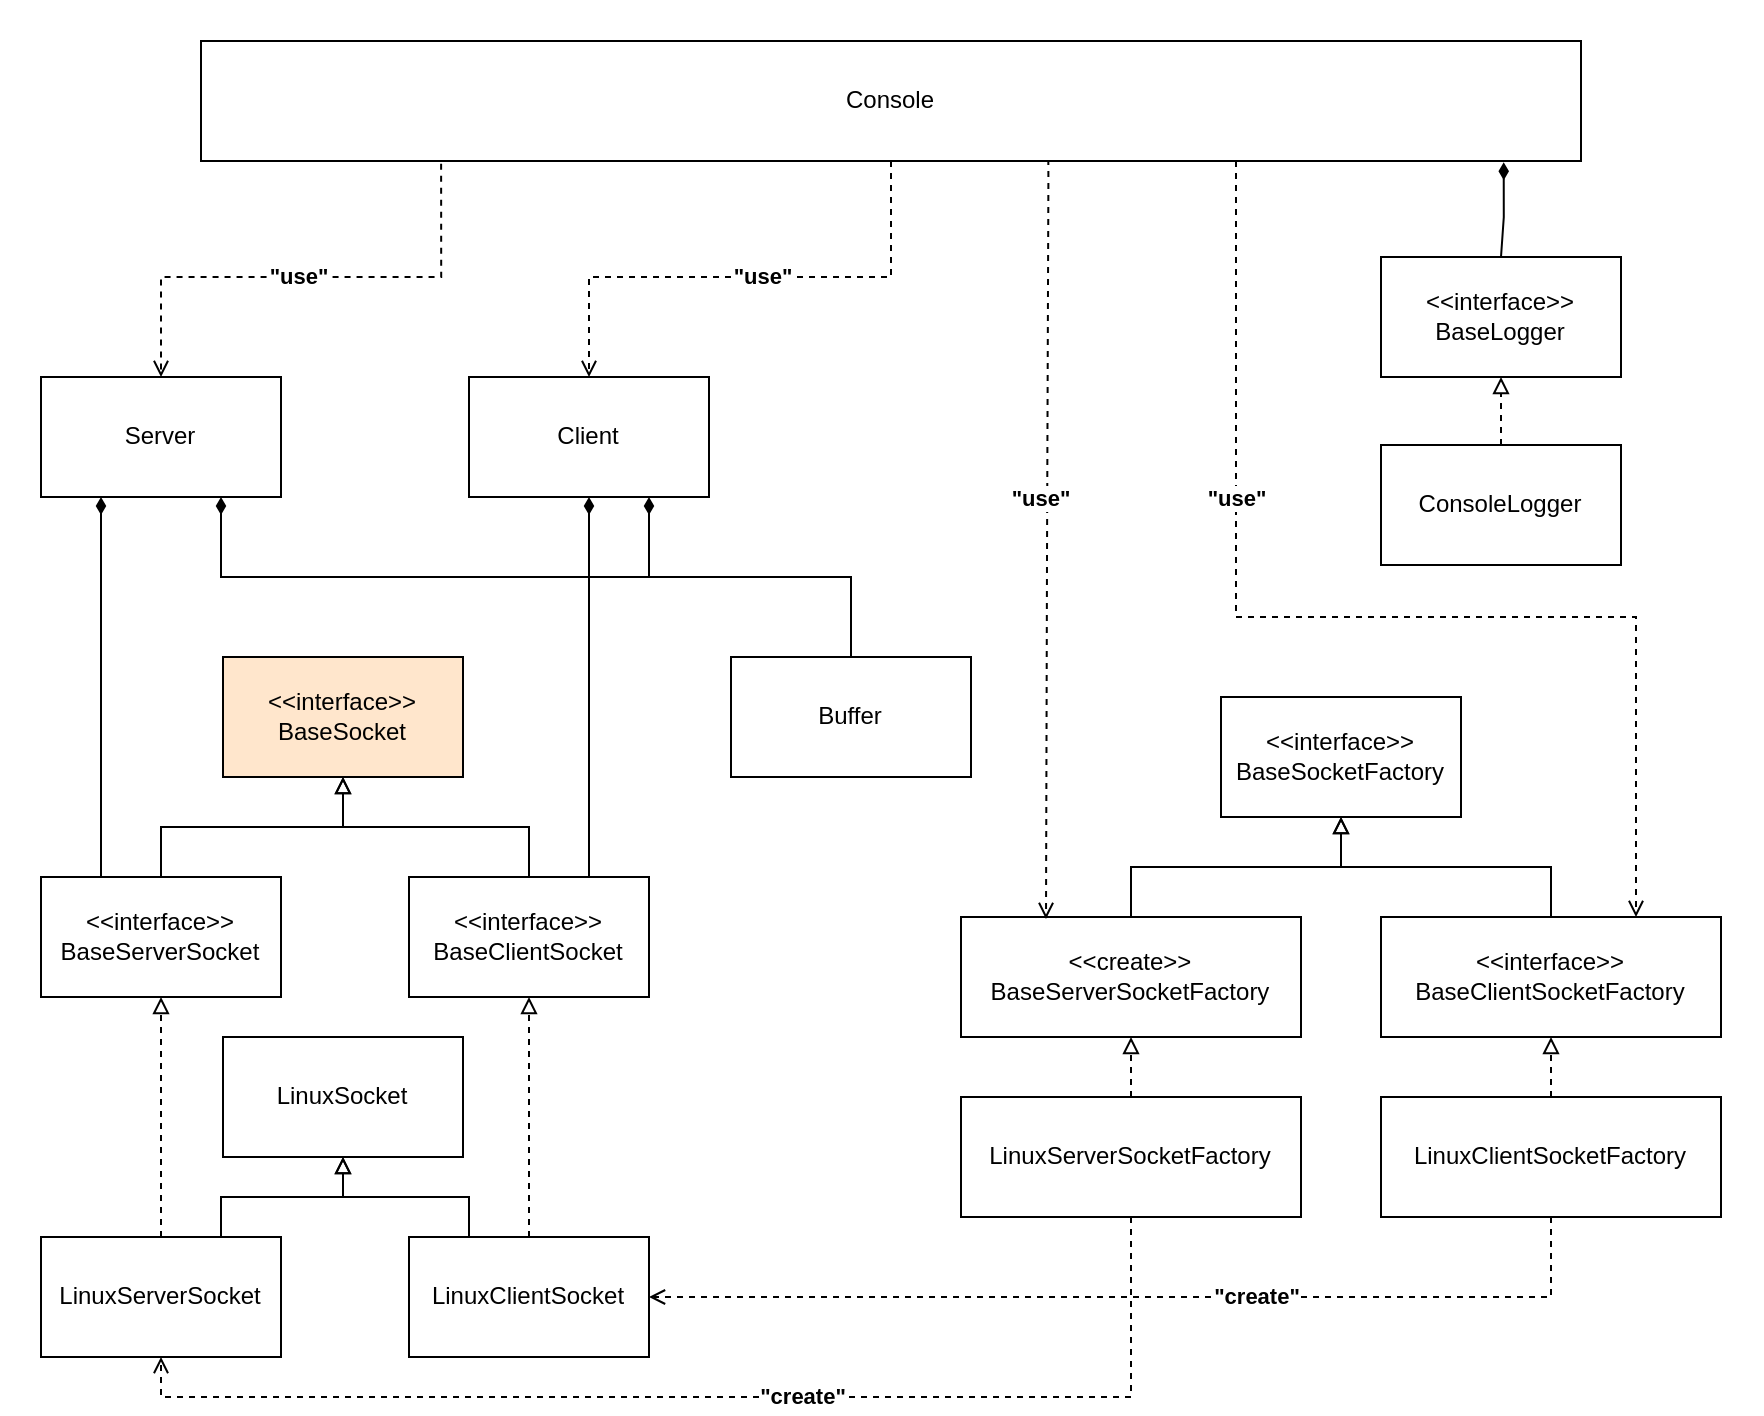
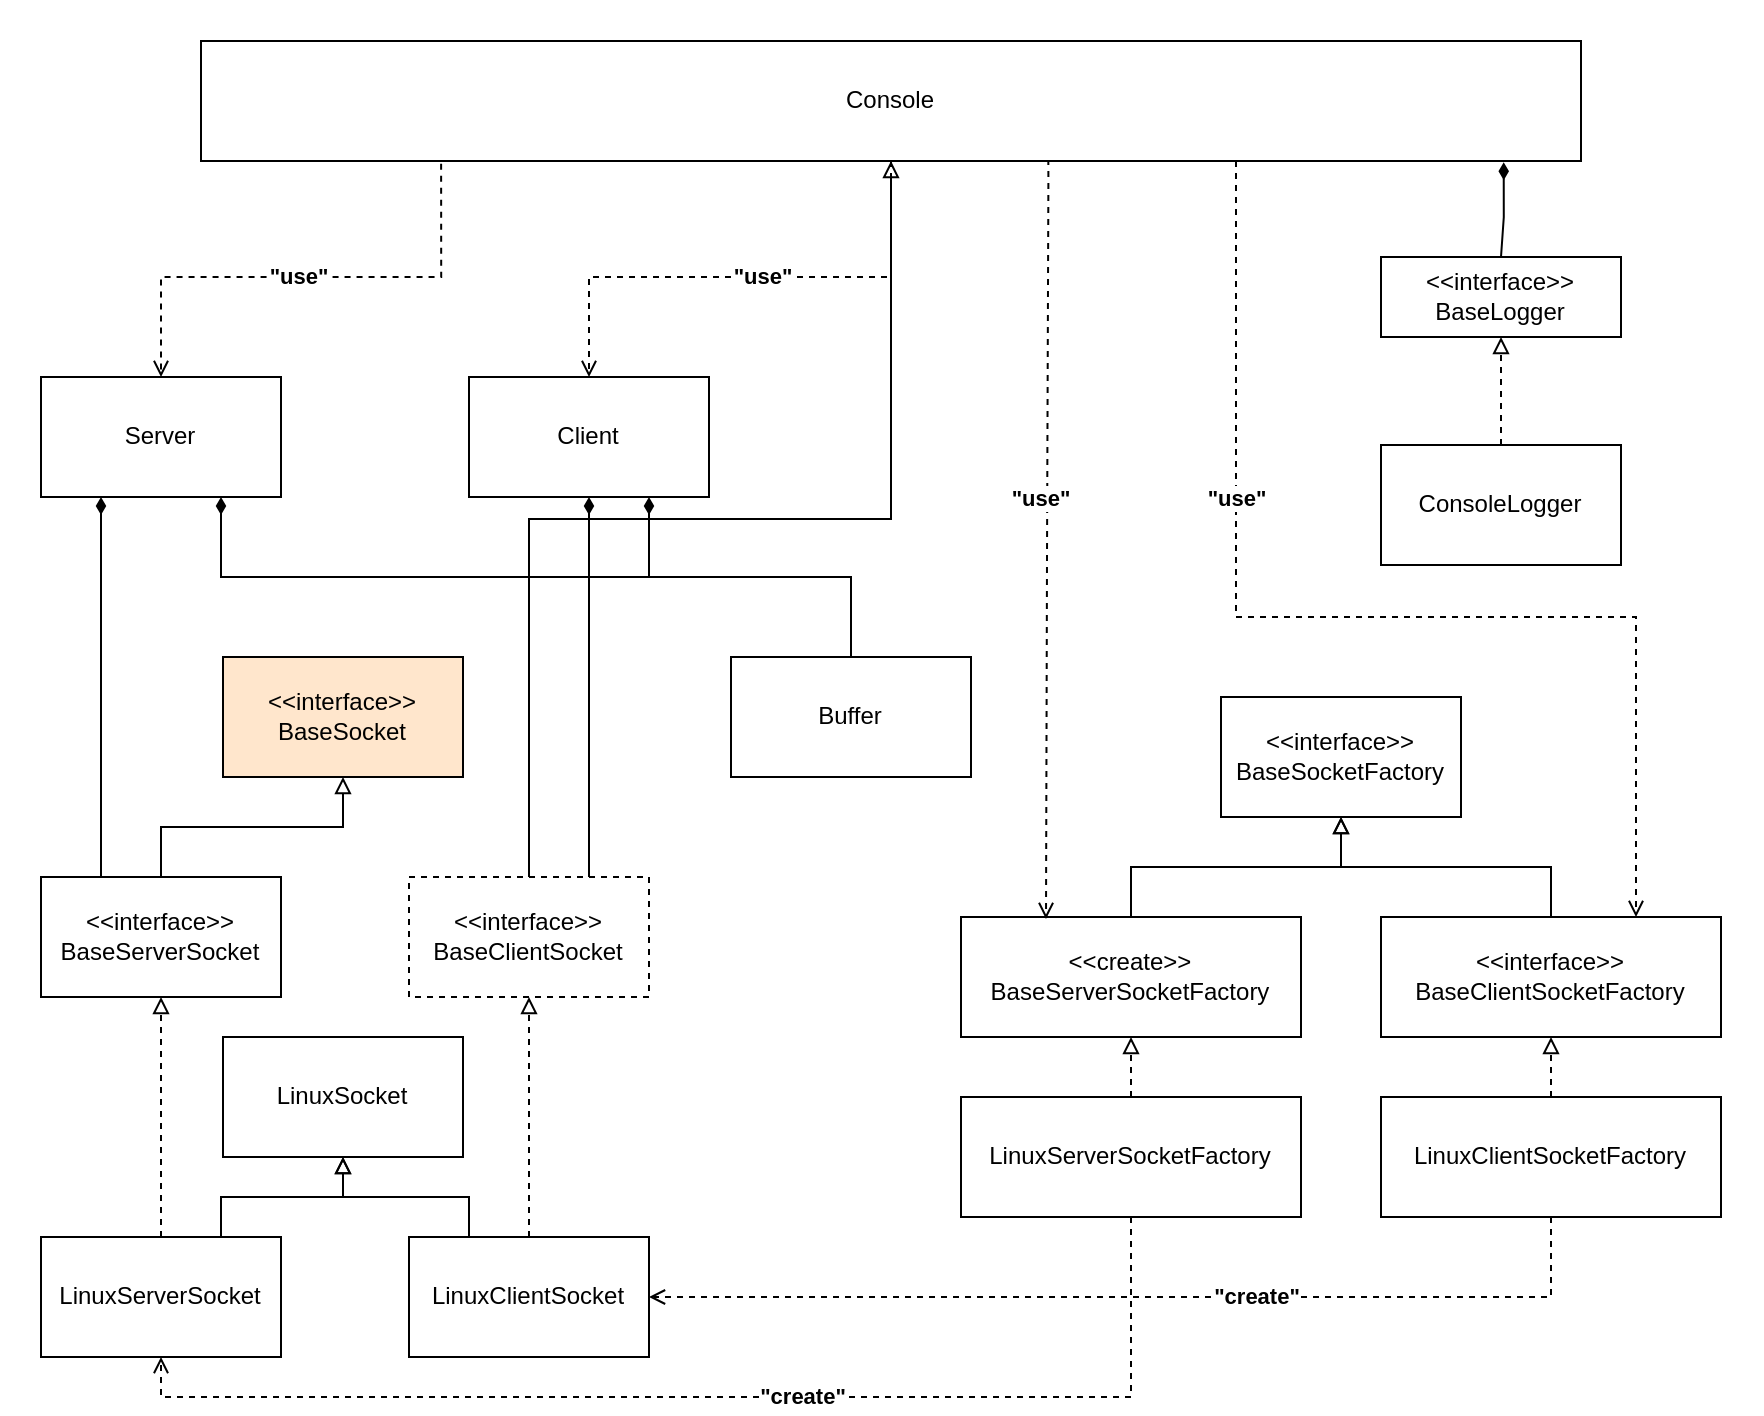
(1501, 317) -> (1501, 297)
(439, 827) -> (674, 519)
(529, 937) -> (529, 937)
